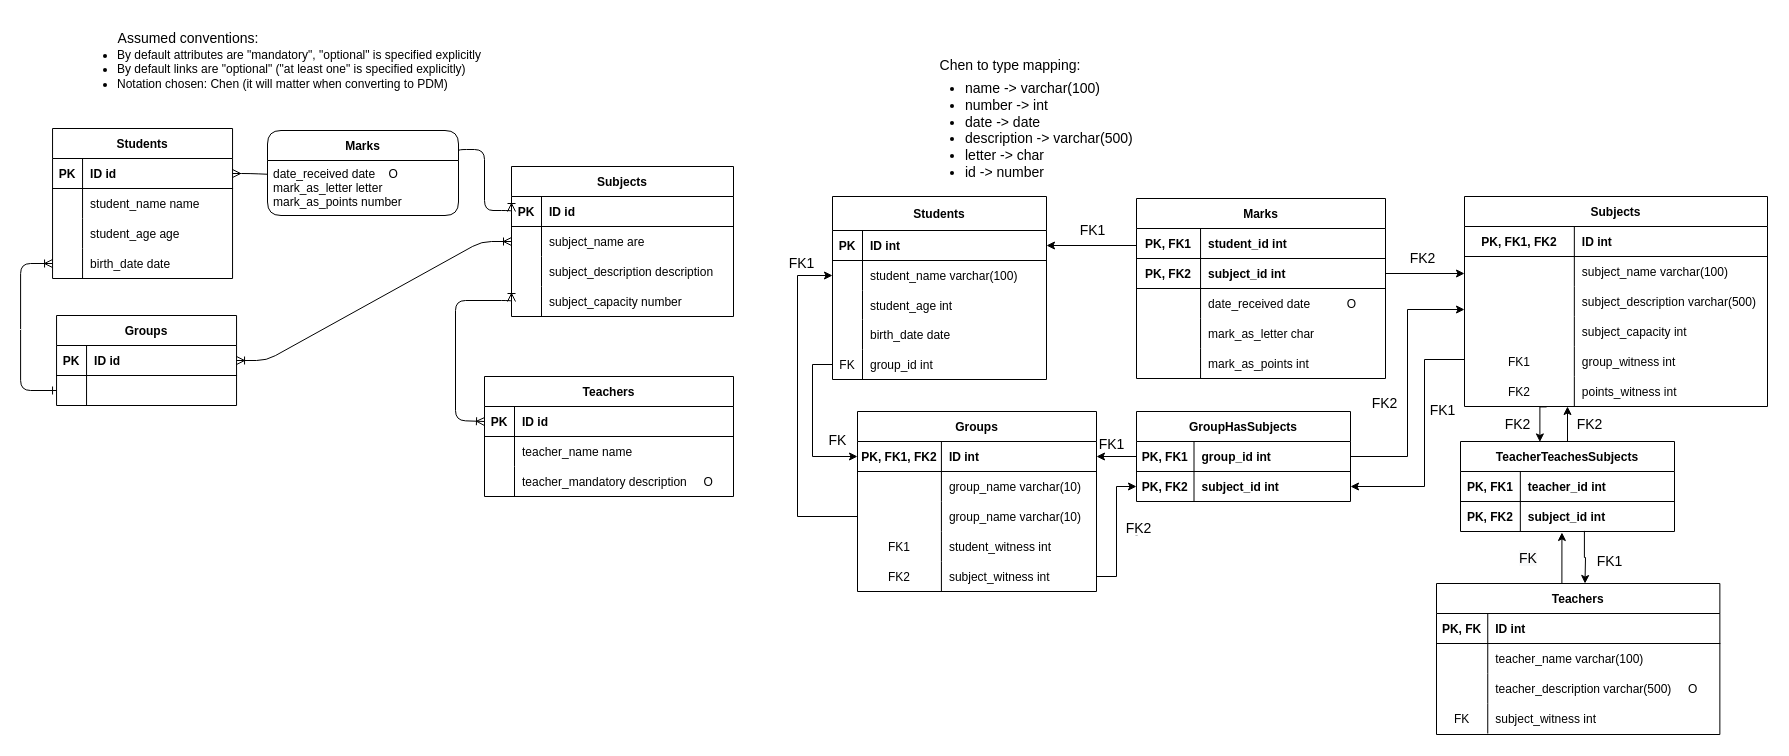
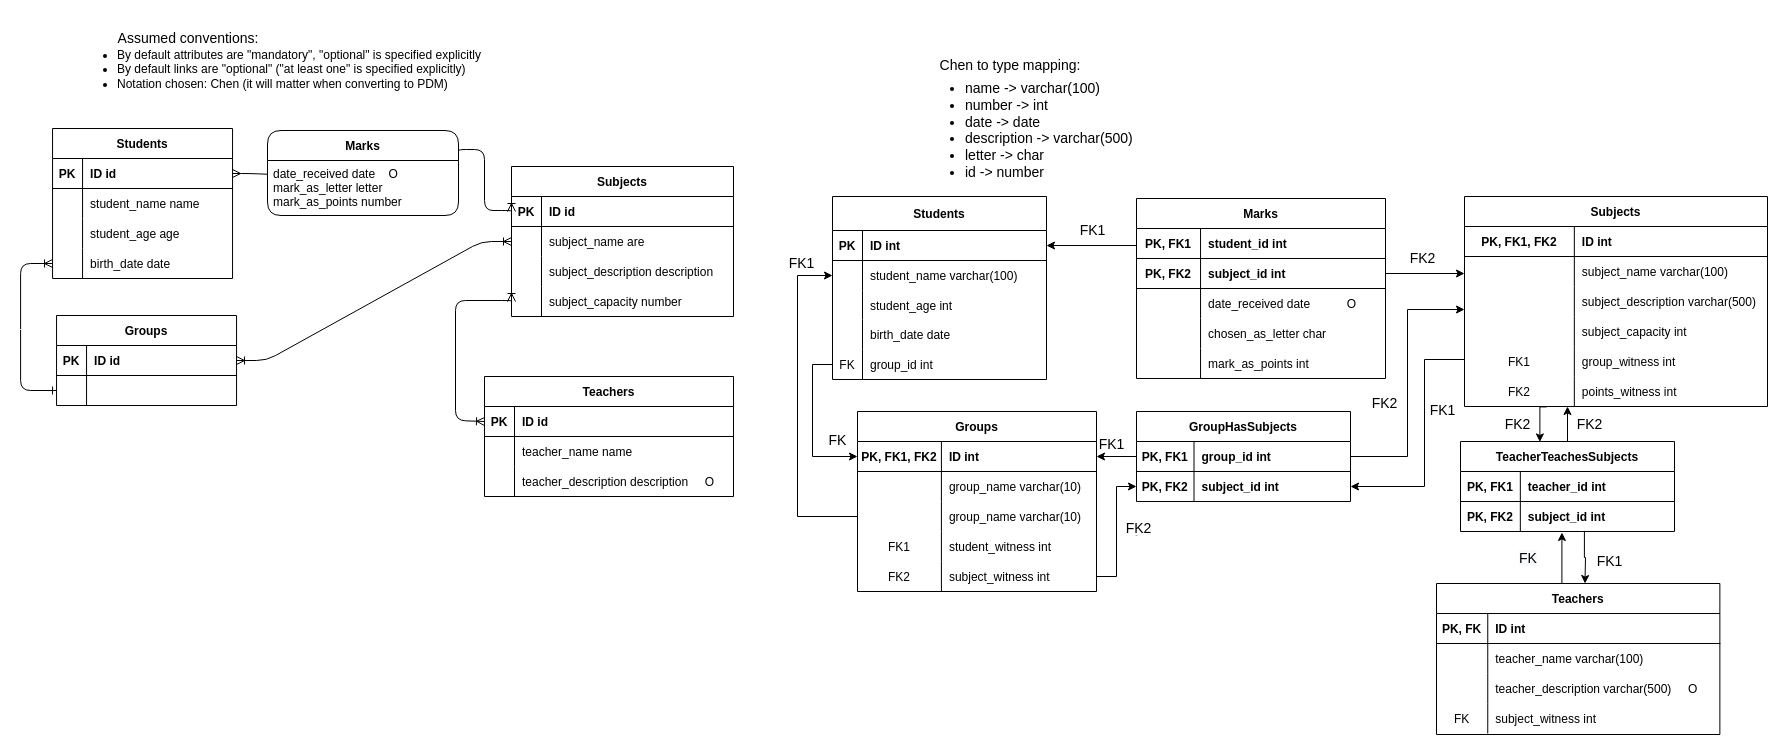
(1269, 334) -> (1276, 334)
(632, 482) -> (635, 482)
